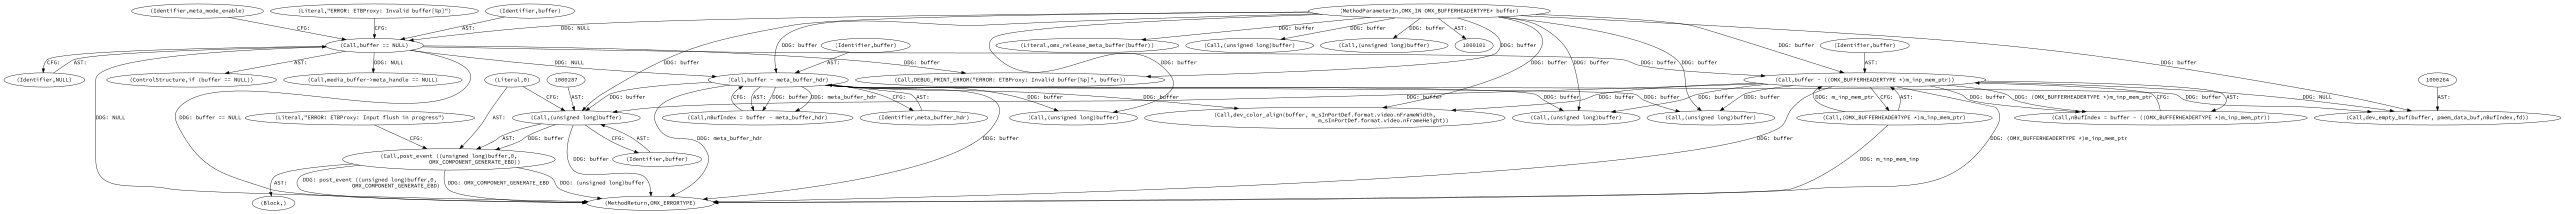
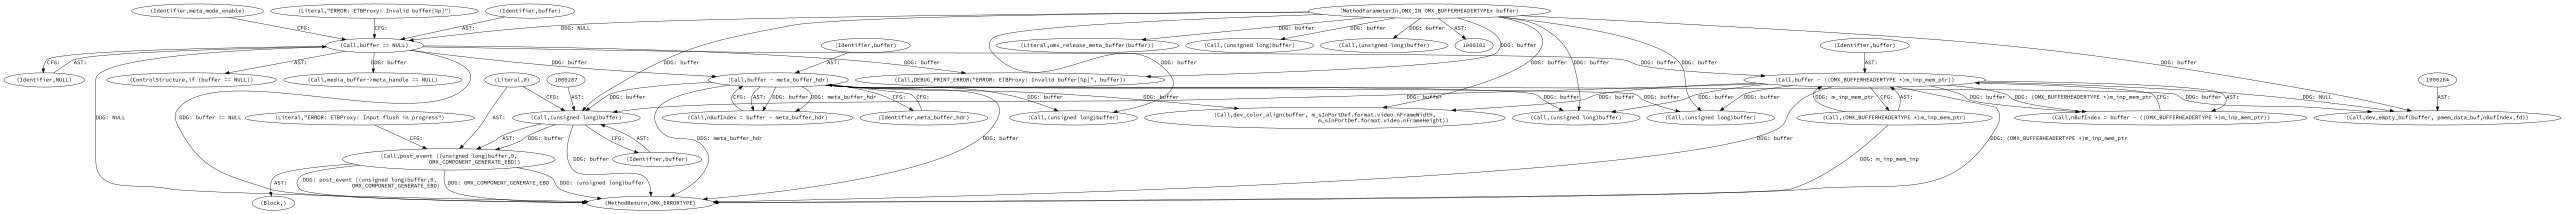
(1032, 23) -> none
(1699, 27) -> none
(389, 63) -> (389, 63)
(569, 63) -> (569, 63)
(925, 97) -> (925, 97)
